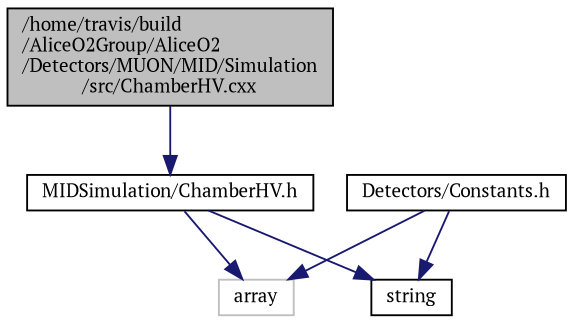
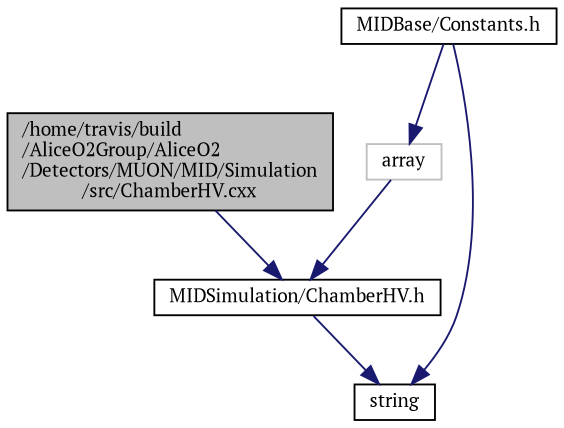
(456, 193) -> (449, 26)
(207, 238) -> (357, 222)
